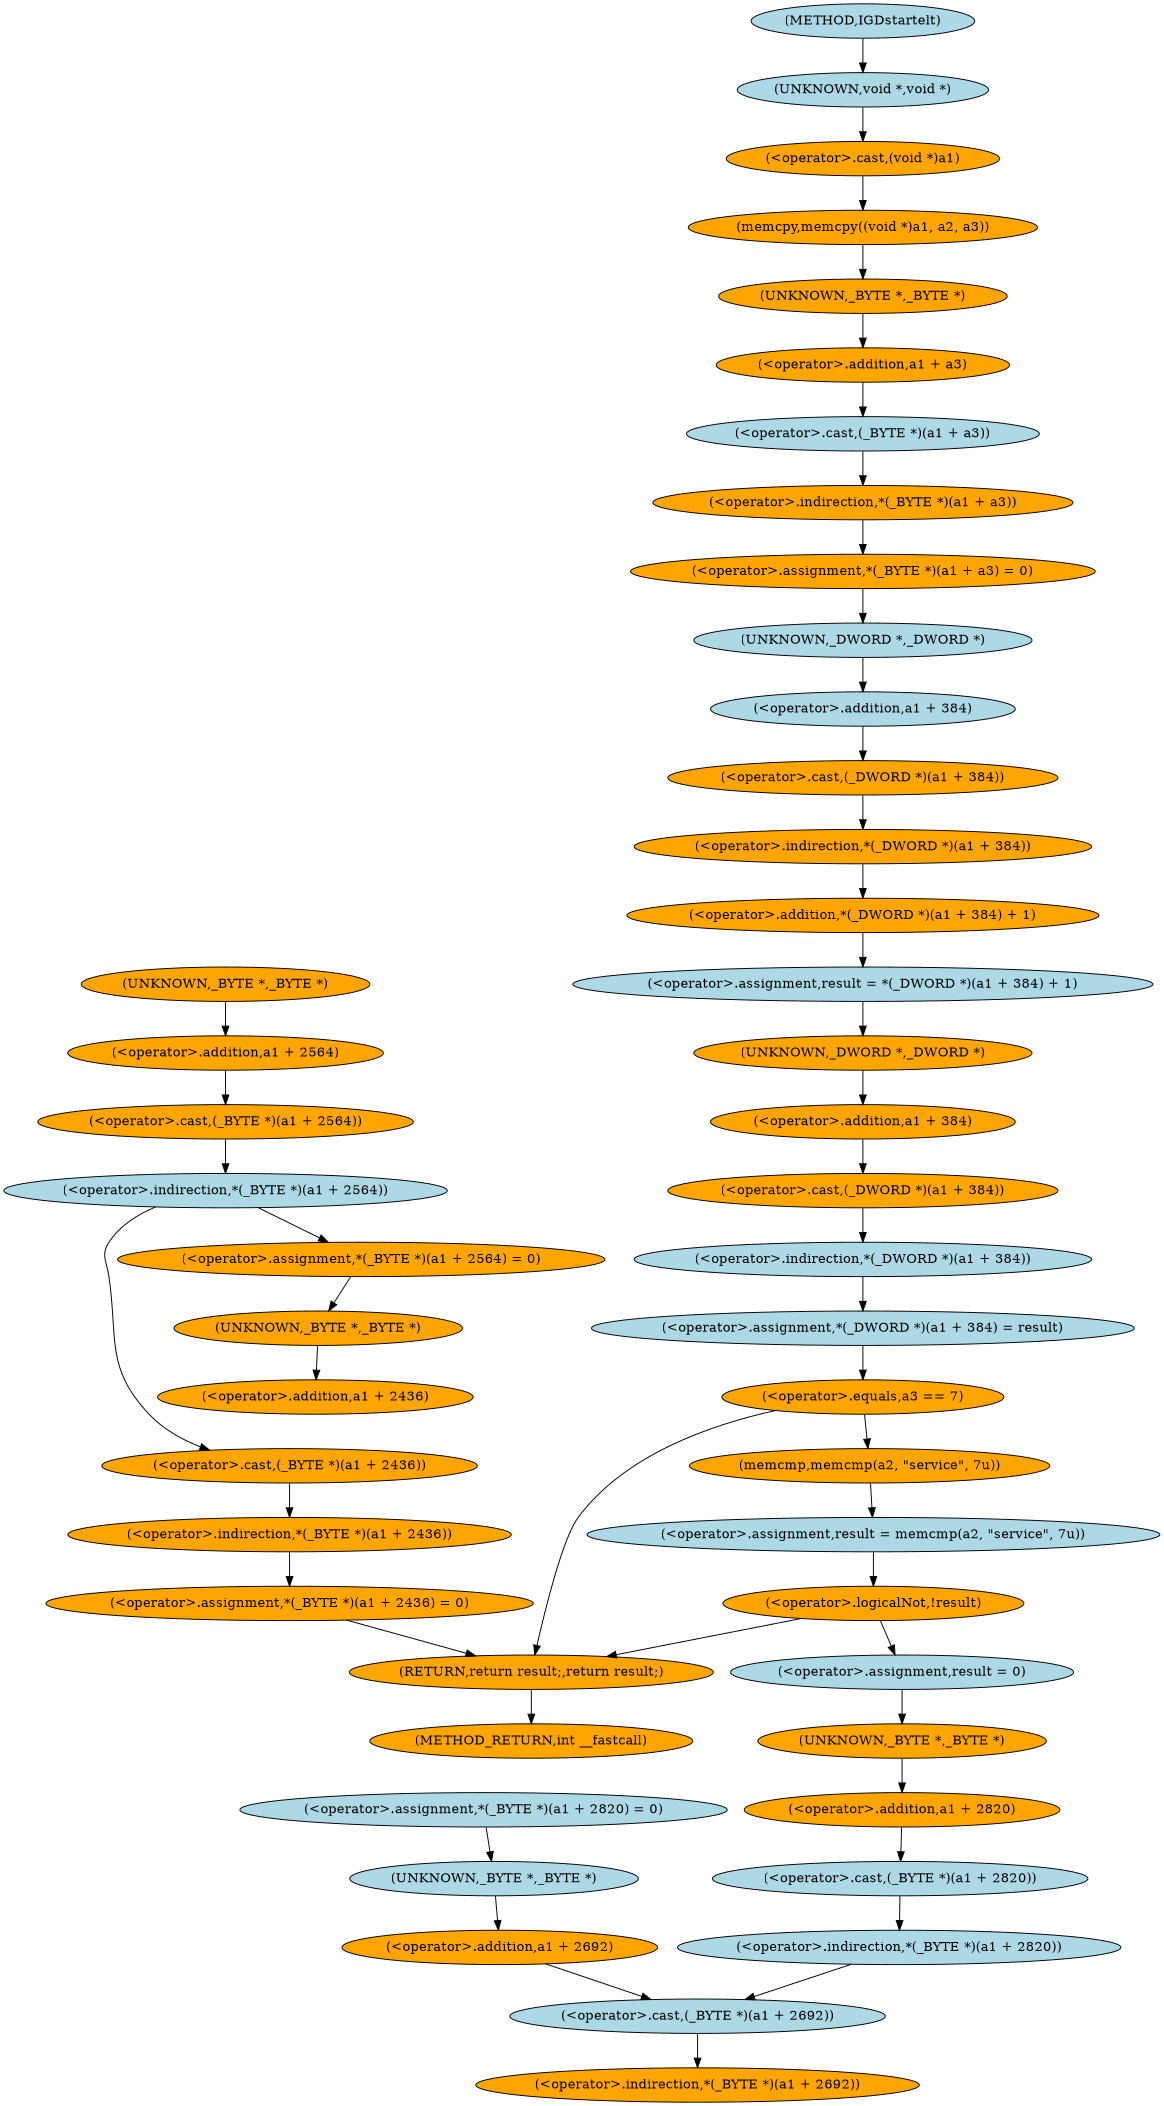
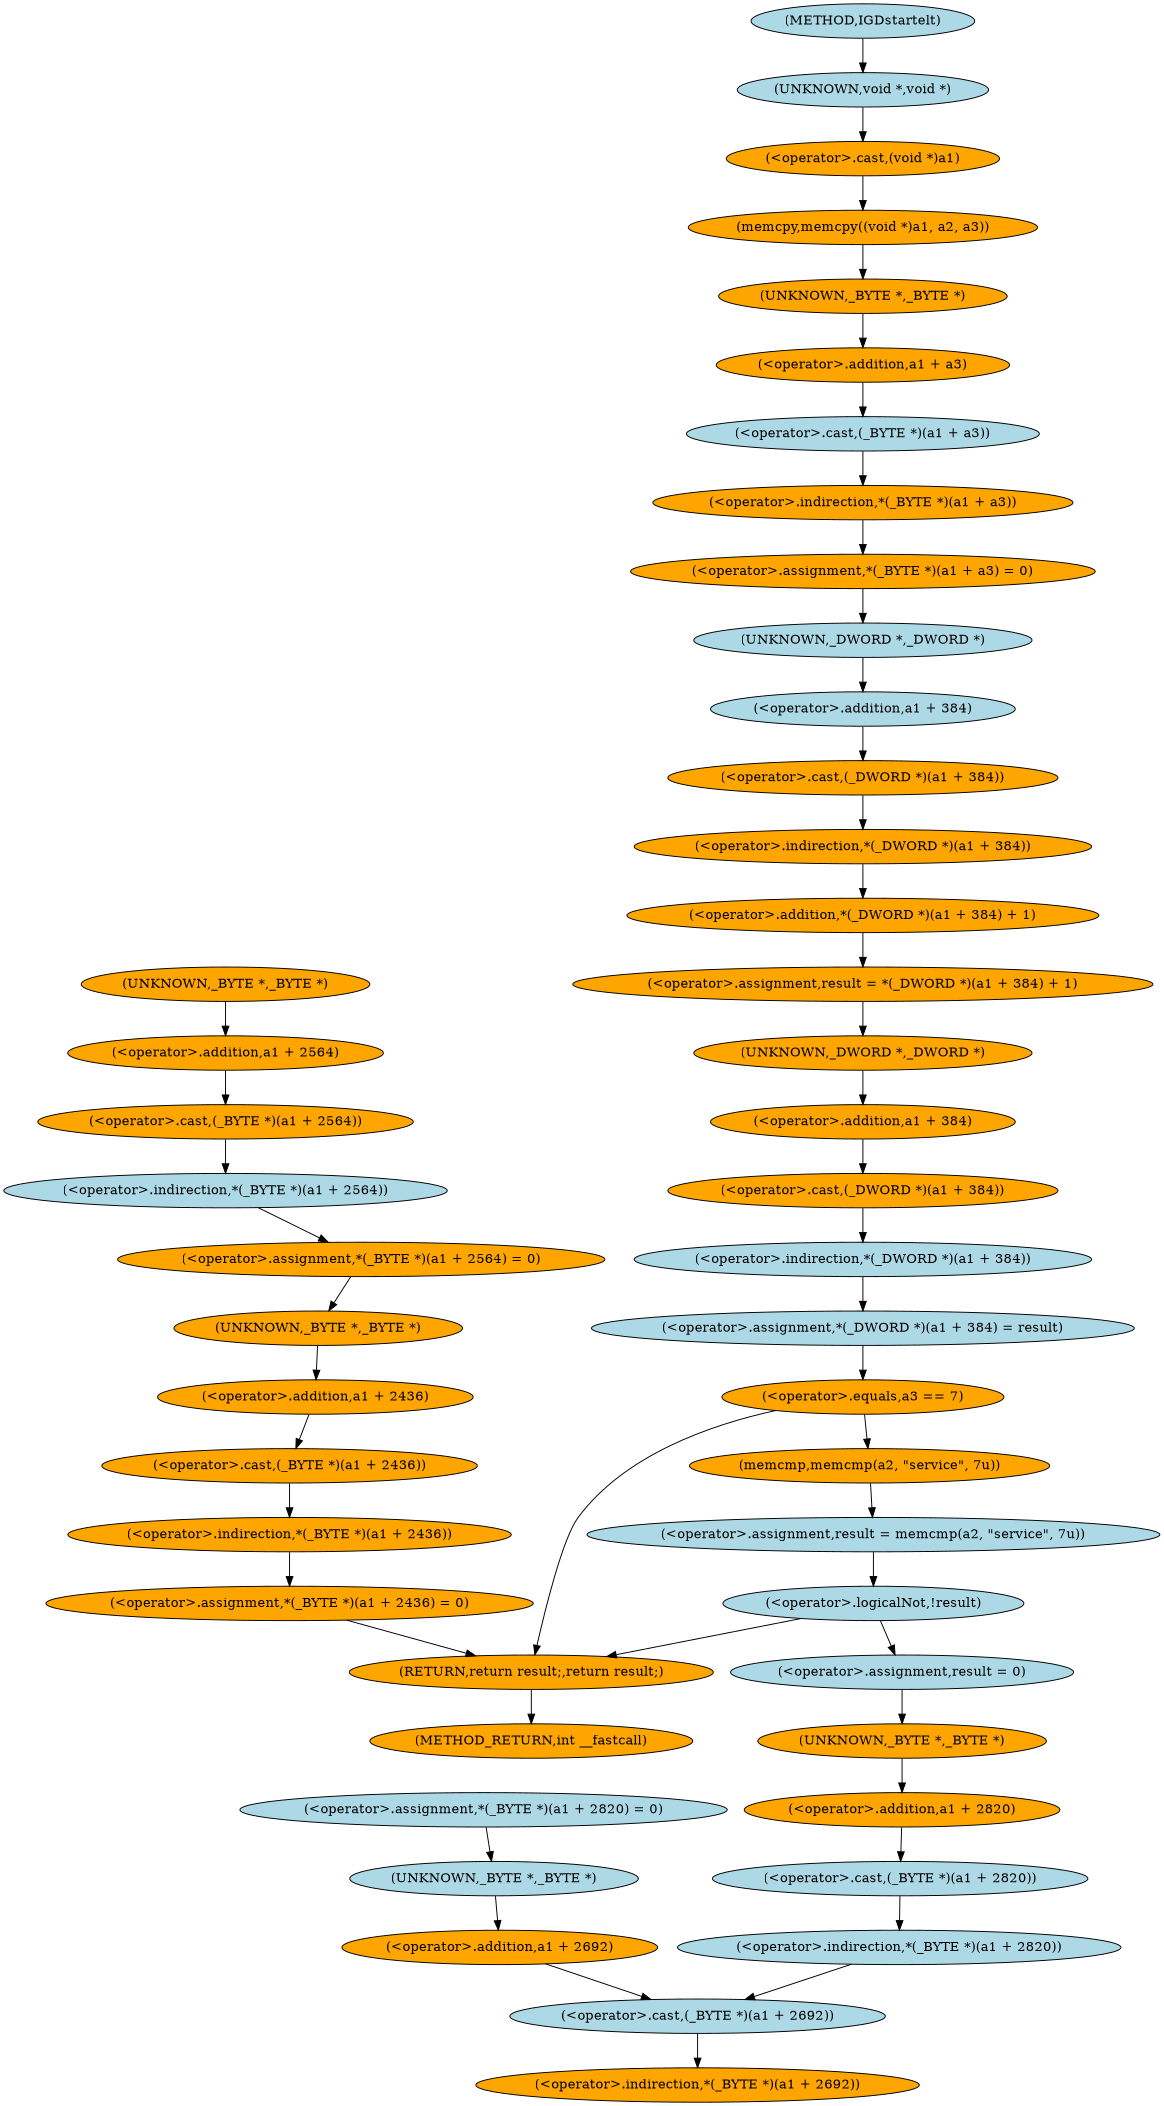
(863, 984) -> (863, 984)
(114, 1333) -> (304, 1427)
(873, 1603) -> (873, 1603)
